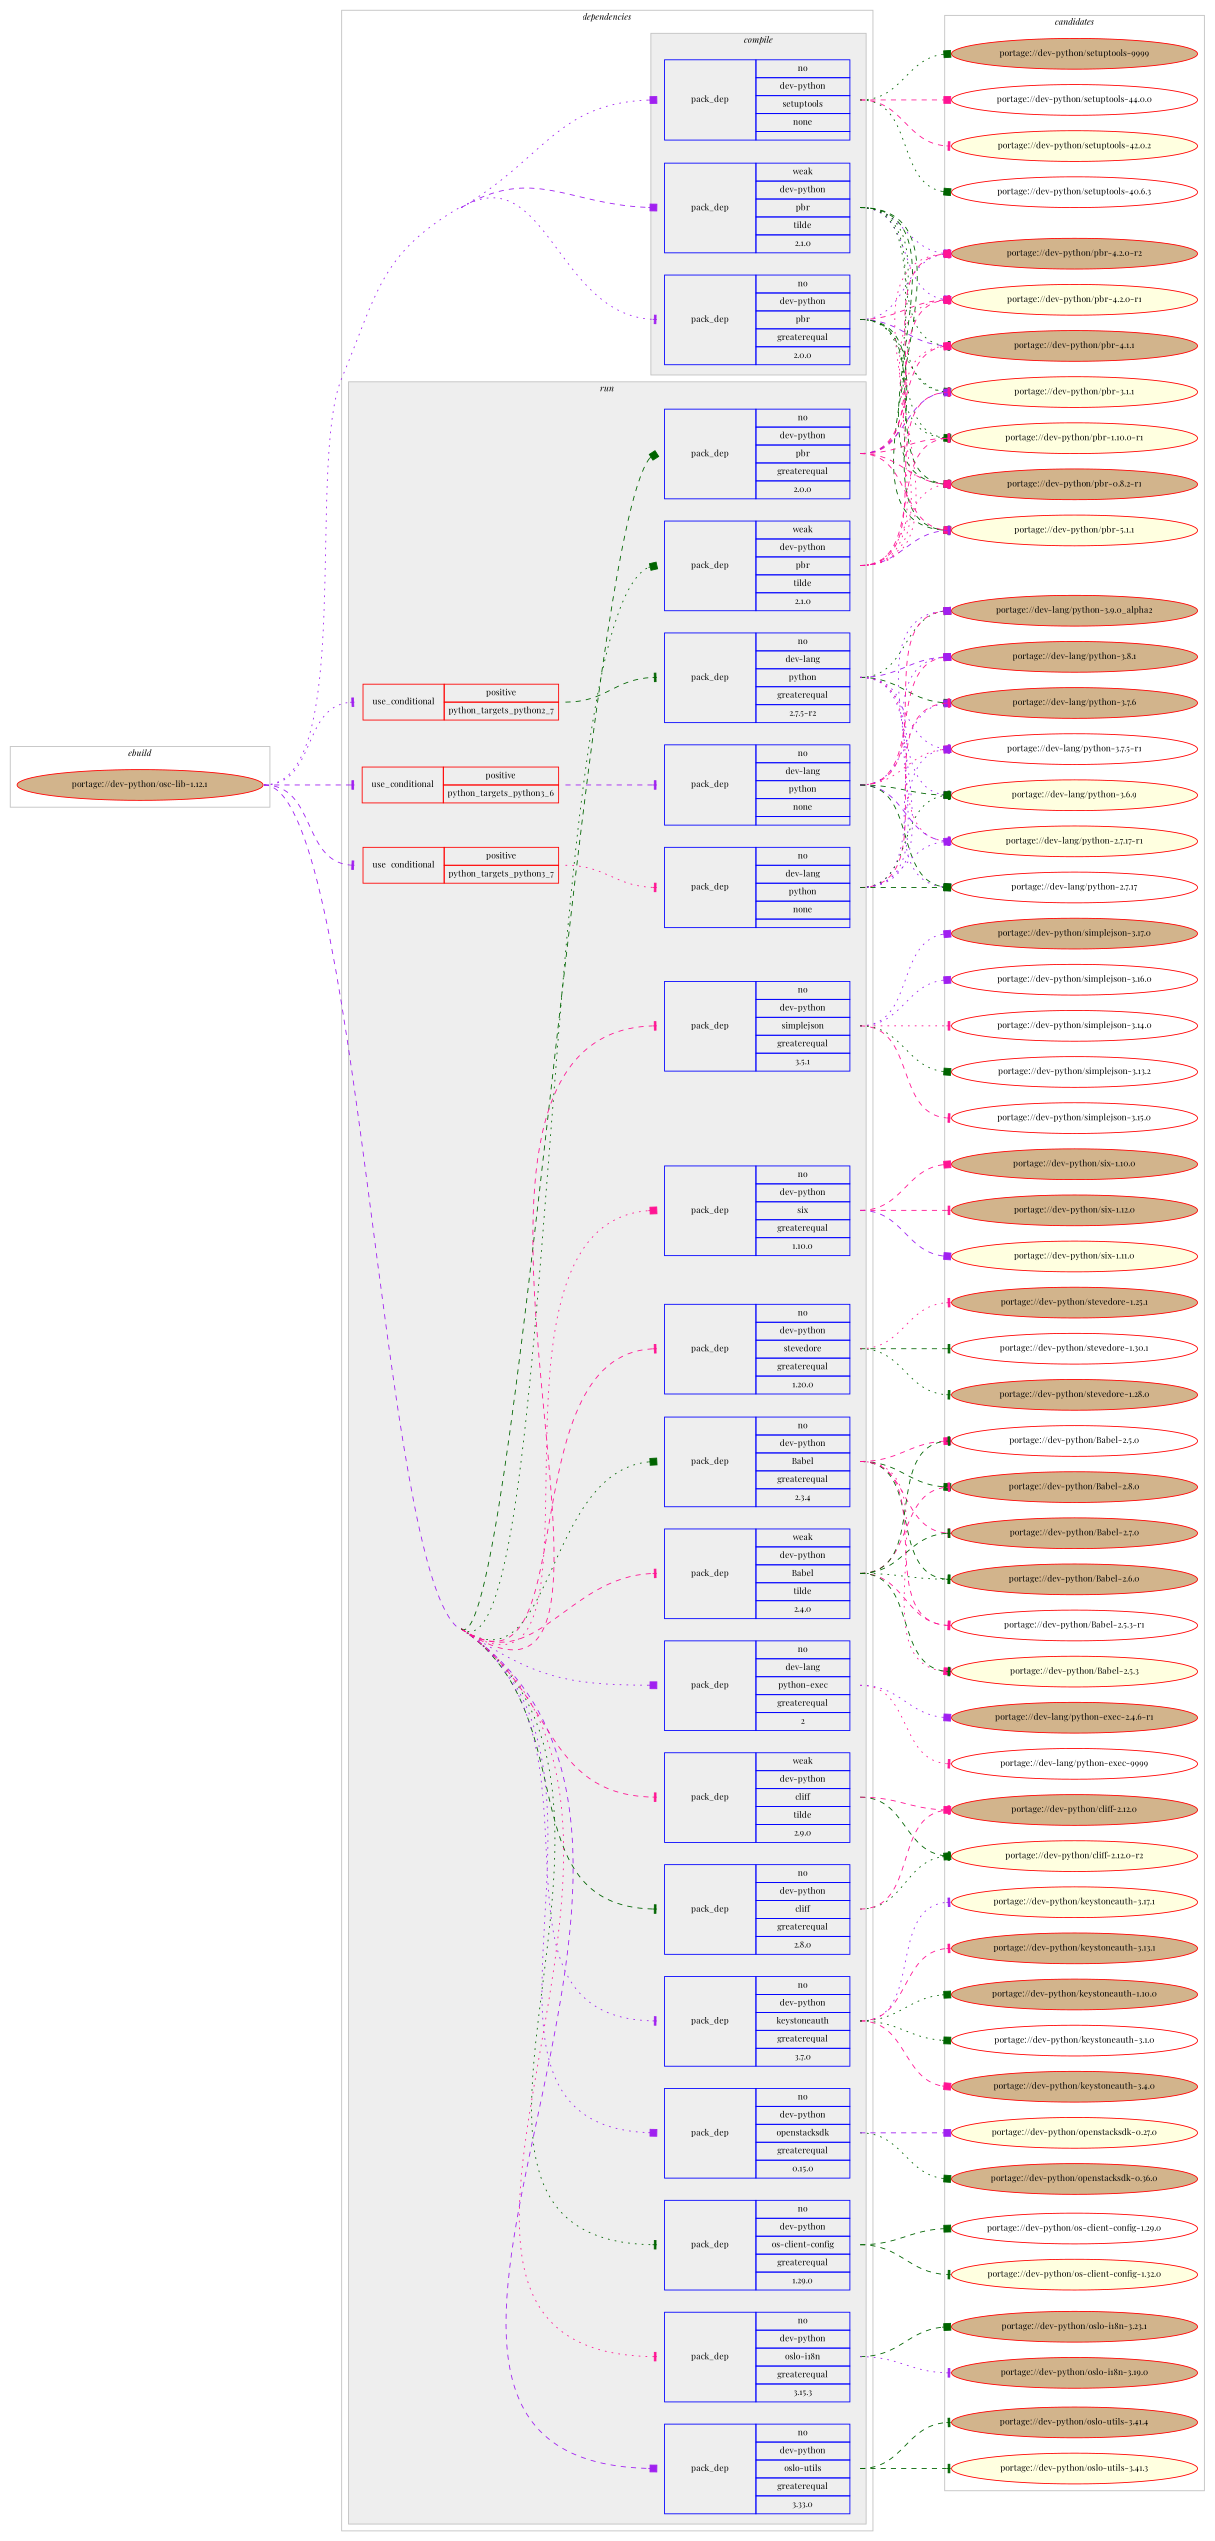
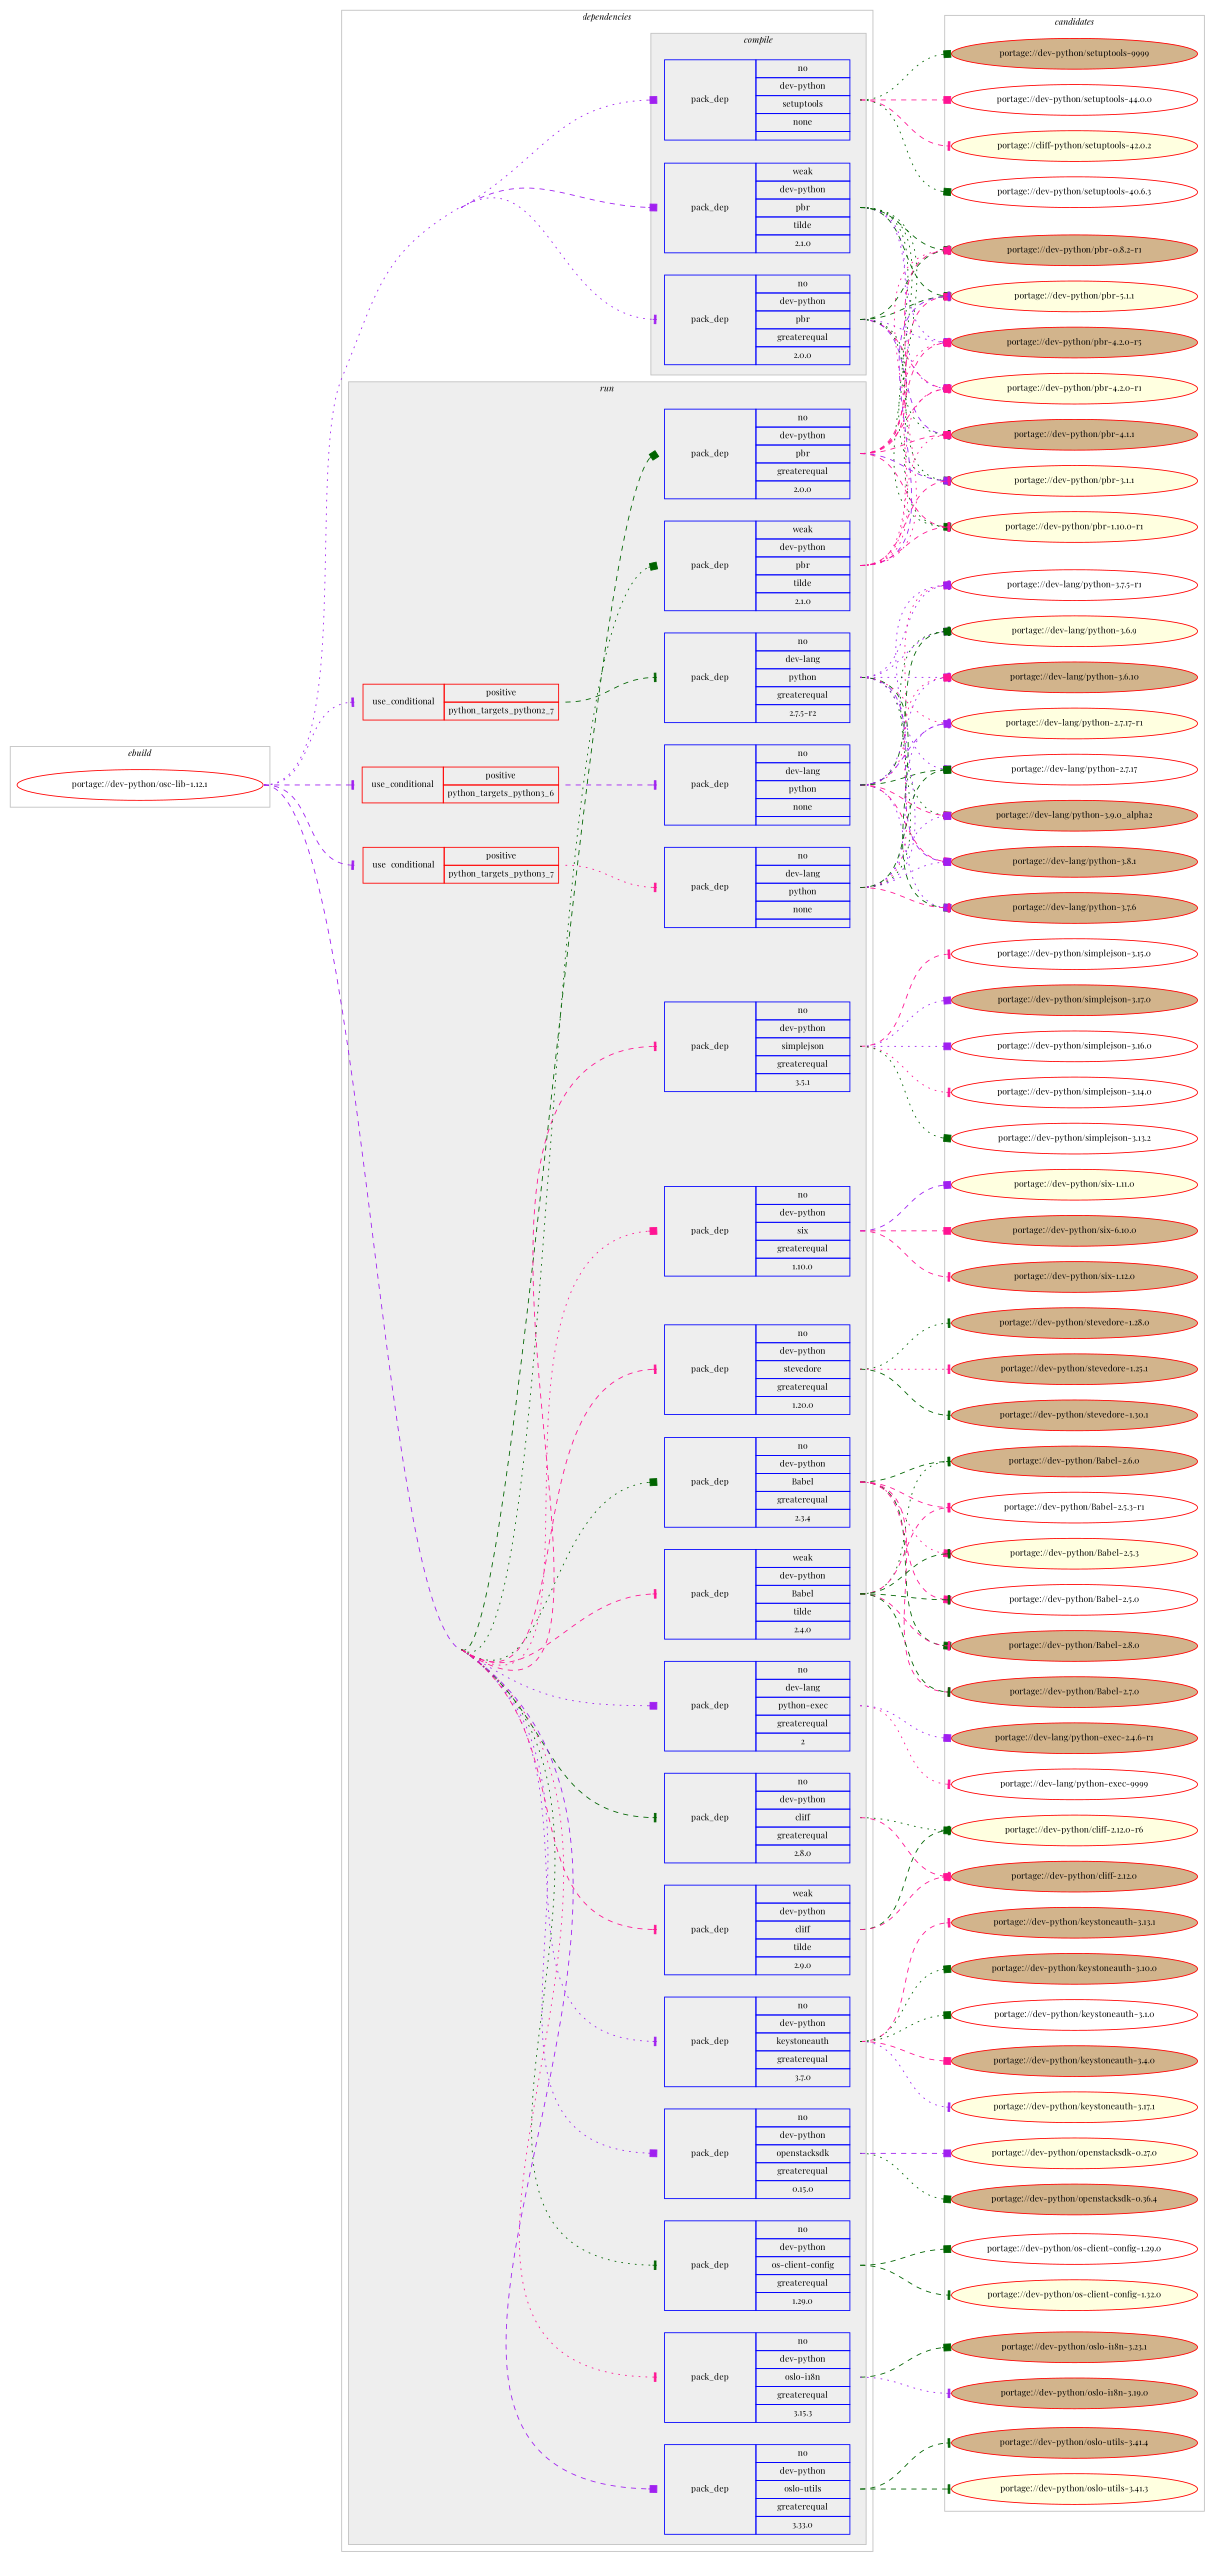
(1075, 146) -> (1075, 146)
(1075, 254) -> (1075, 343)
none -> (1075, 677)
(140, 785) -> (140, 785)
(1075, 1164) -> (1075, 1231)
(1075, 1349) -> (1075, 1415)
(1075, 1856) -> (1075, 1830)
(1075, 1994) -> (1075, 1969)
(1075, 2179) -> (1075, 2199)
